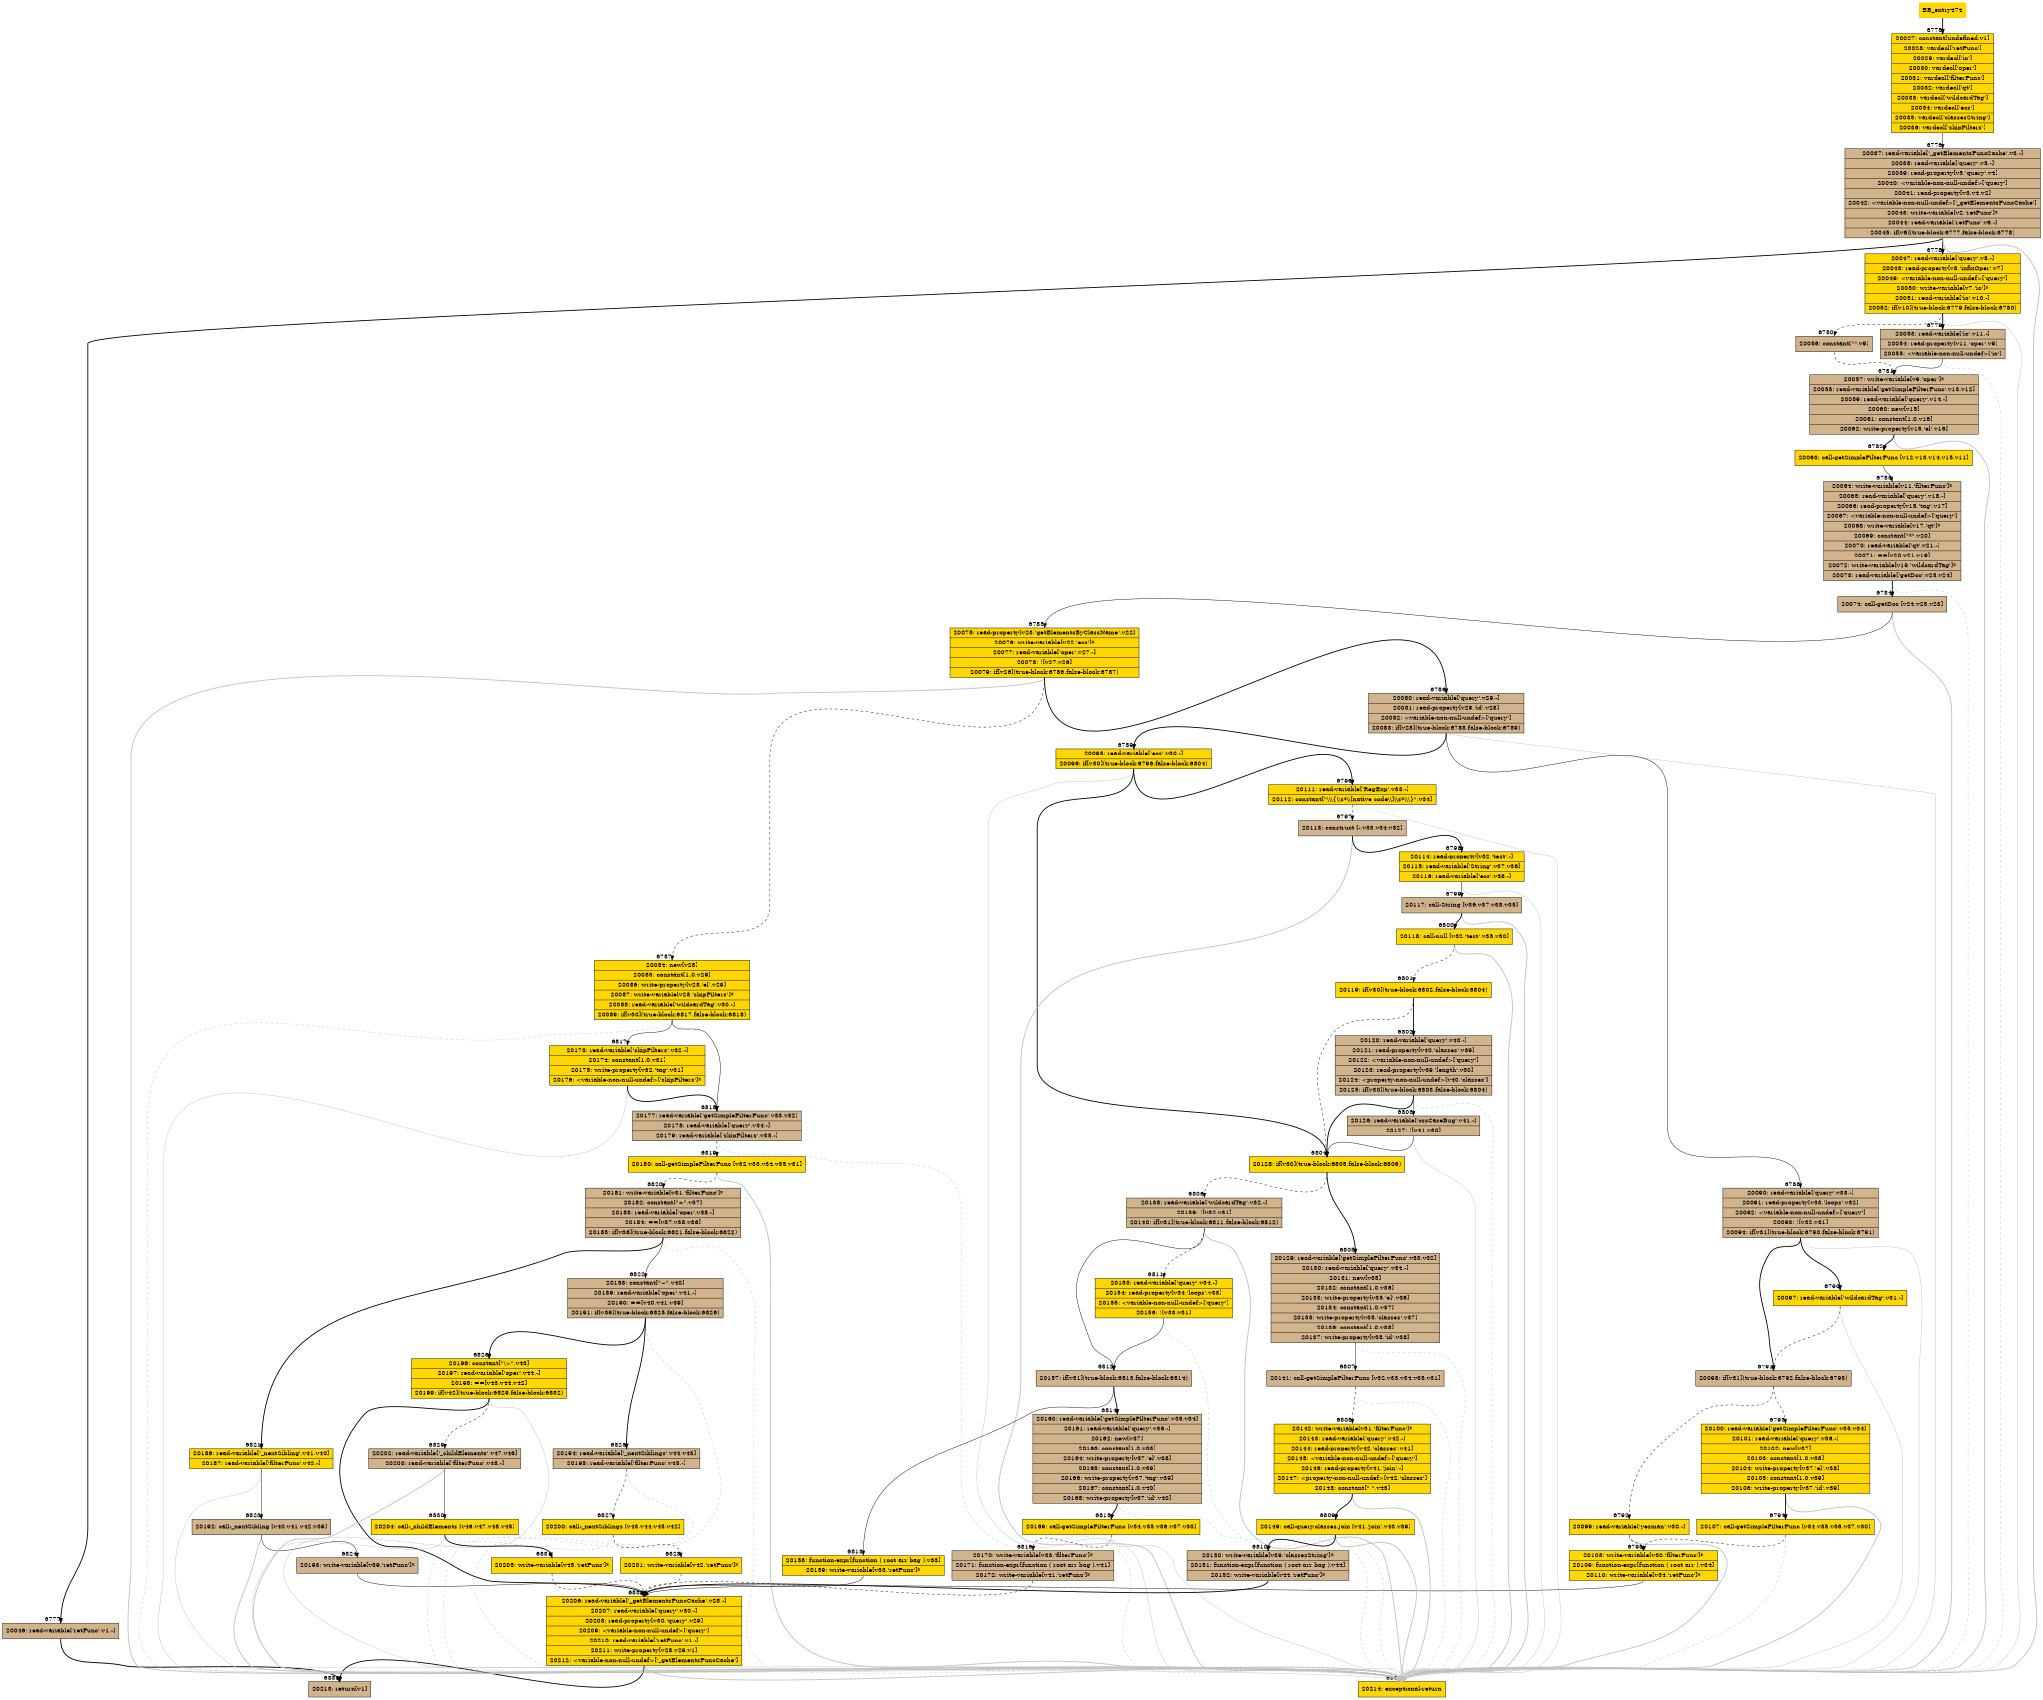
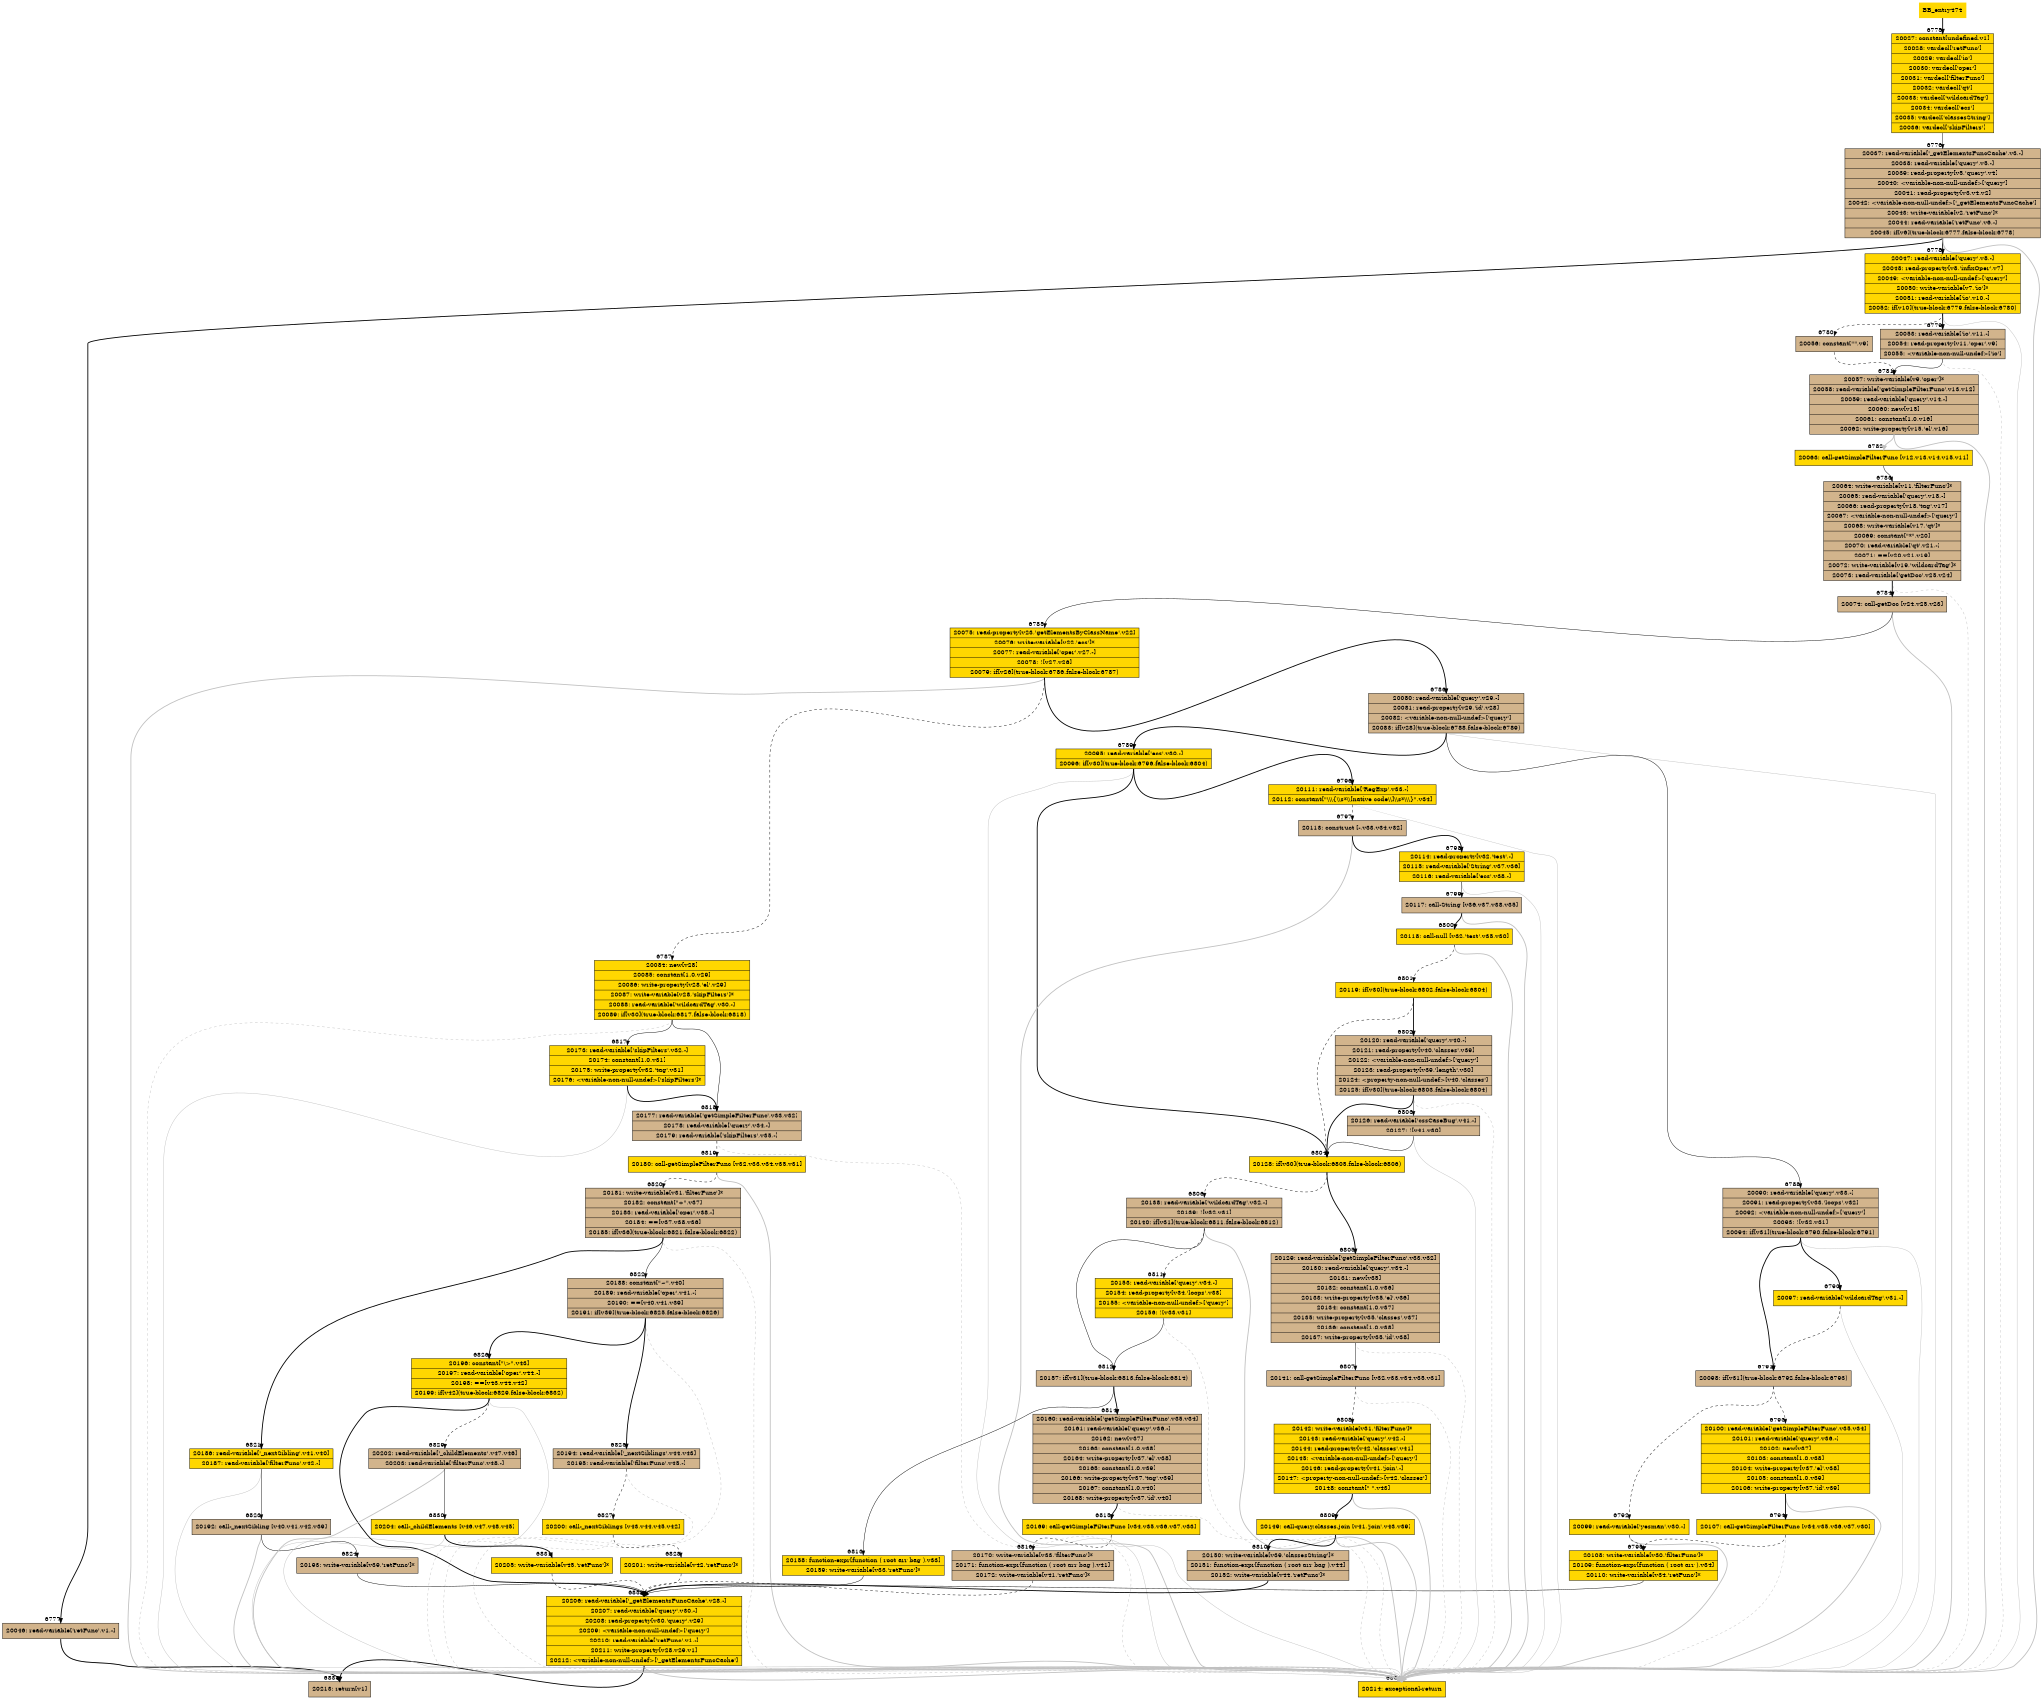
(1891, 441) -> (1891, 441)
